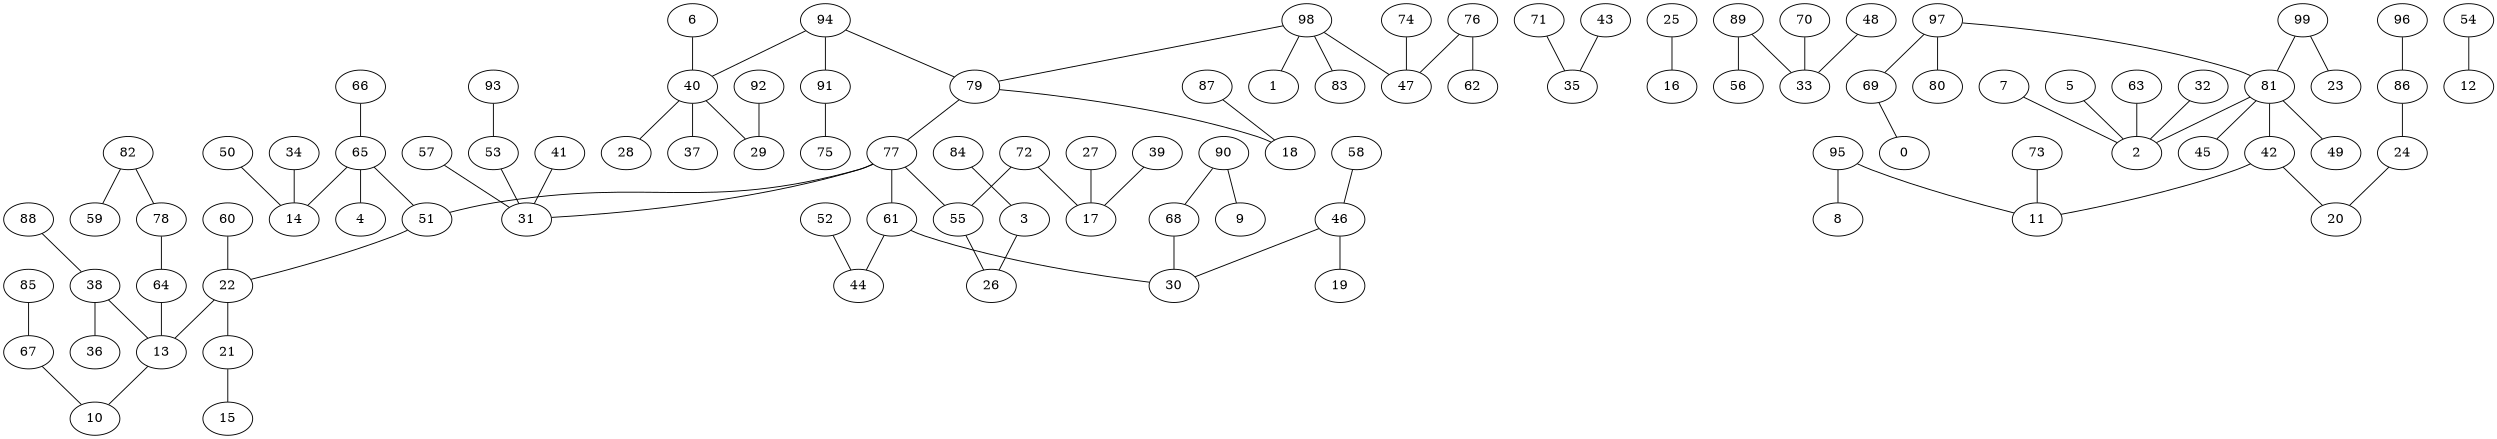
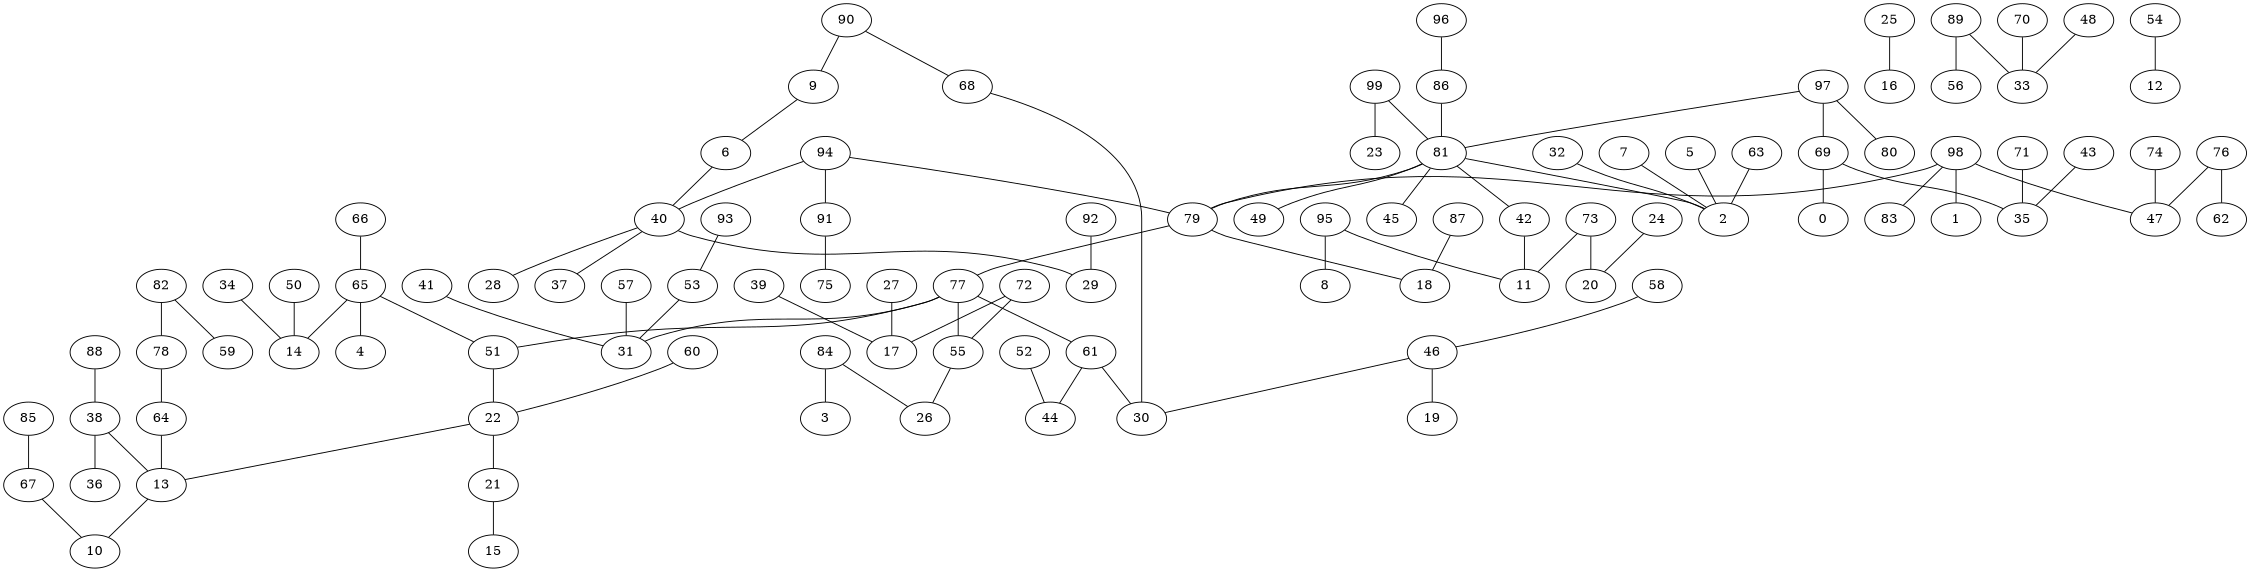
none -> (770, 120)
(2402, 120) -> (1441, 120)
none -> (1915, 185)
none -> (1317, 186)
(2303, 186) -> (1591, 253)
(1008, 252) -> (875, 386)
